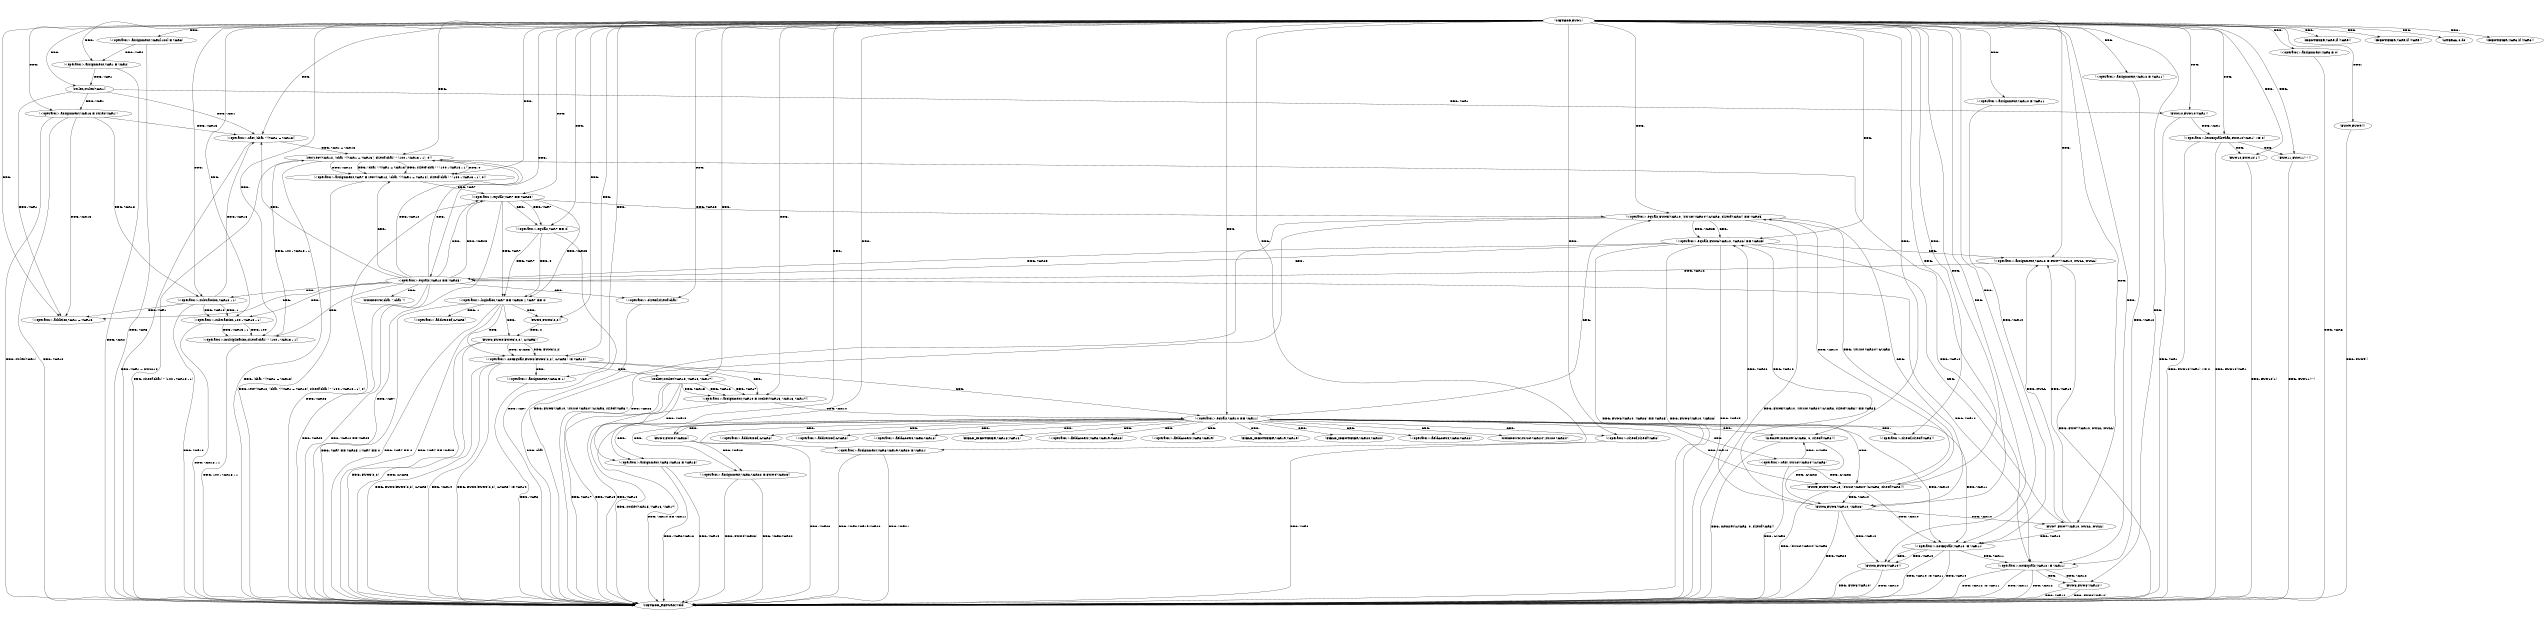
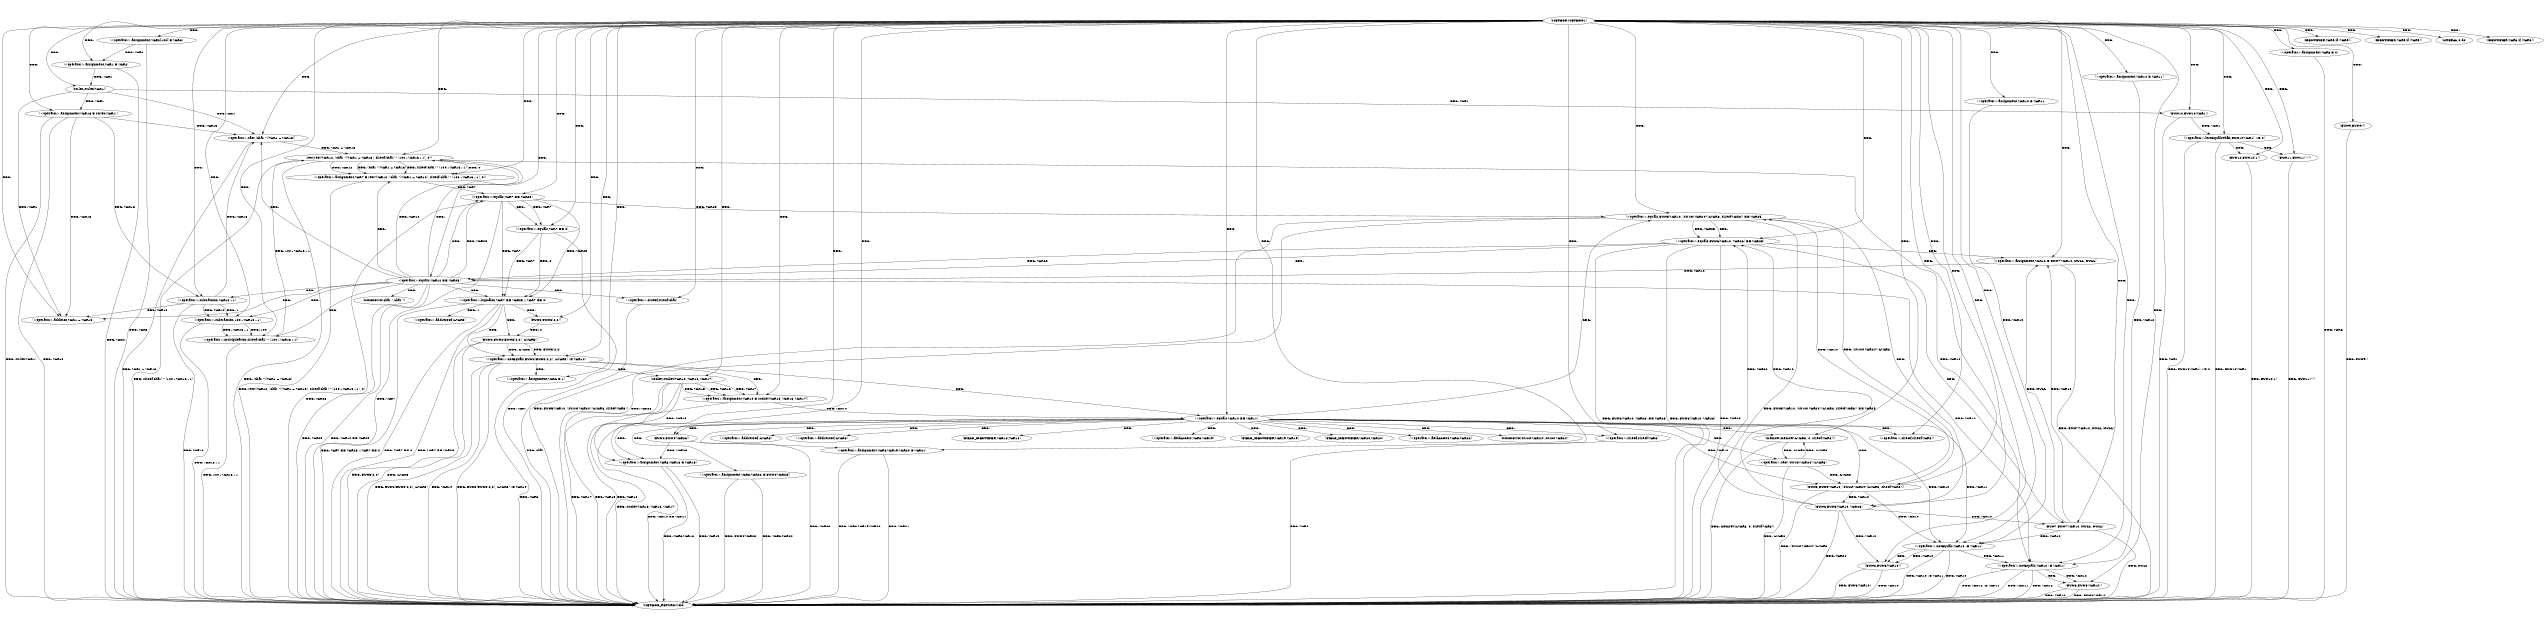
(1569, 21) -> (1569, 21)
none -> (464, 290)
(157, 310) -> (157, 310)
(139, 369) -> (139, 369)
(905, 438) -> none
(1086, 438) -> none
(718, 451) -> (665, 450)
(1810, 469) -> (1783, 449)
none -> (1453, 605)
